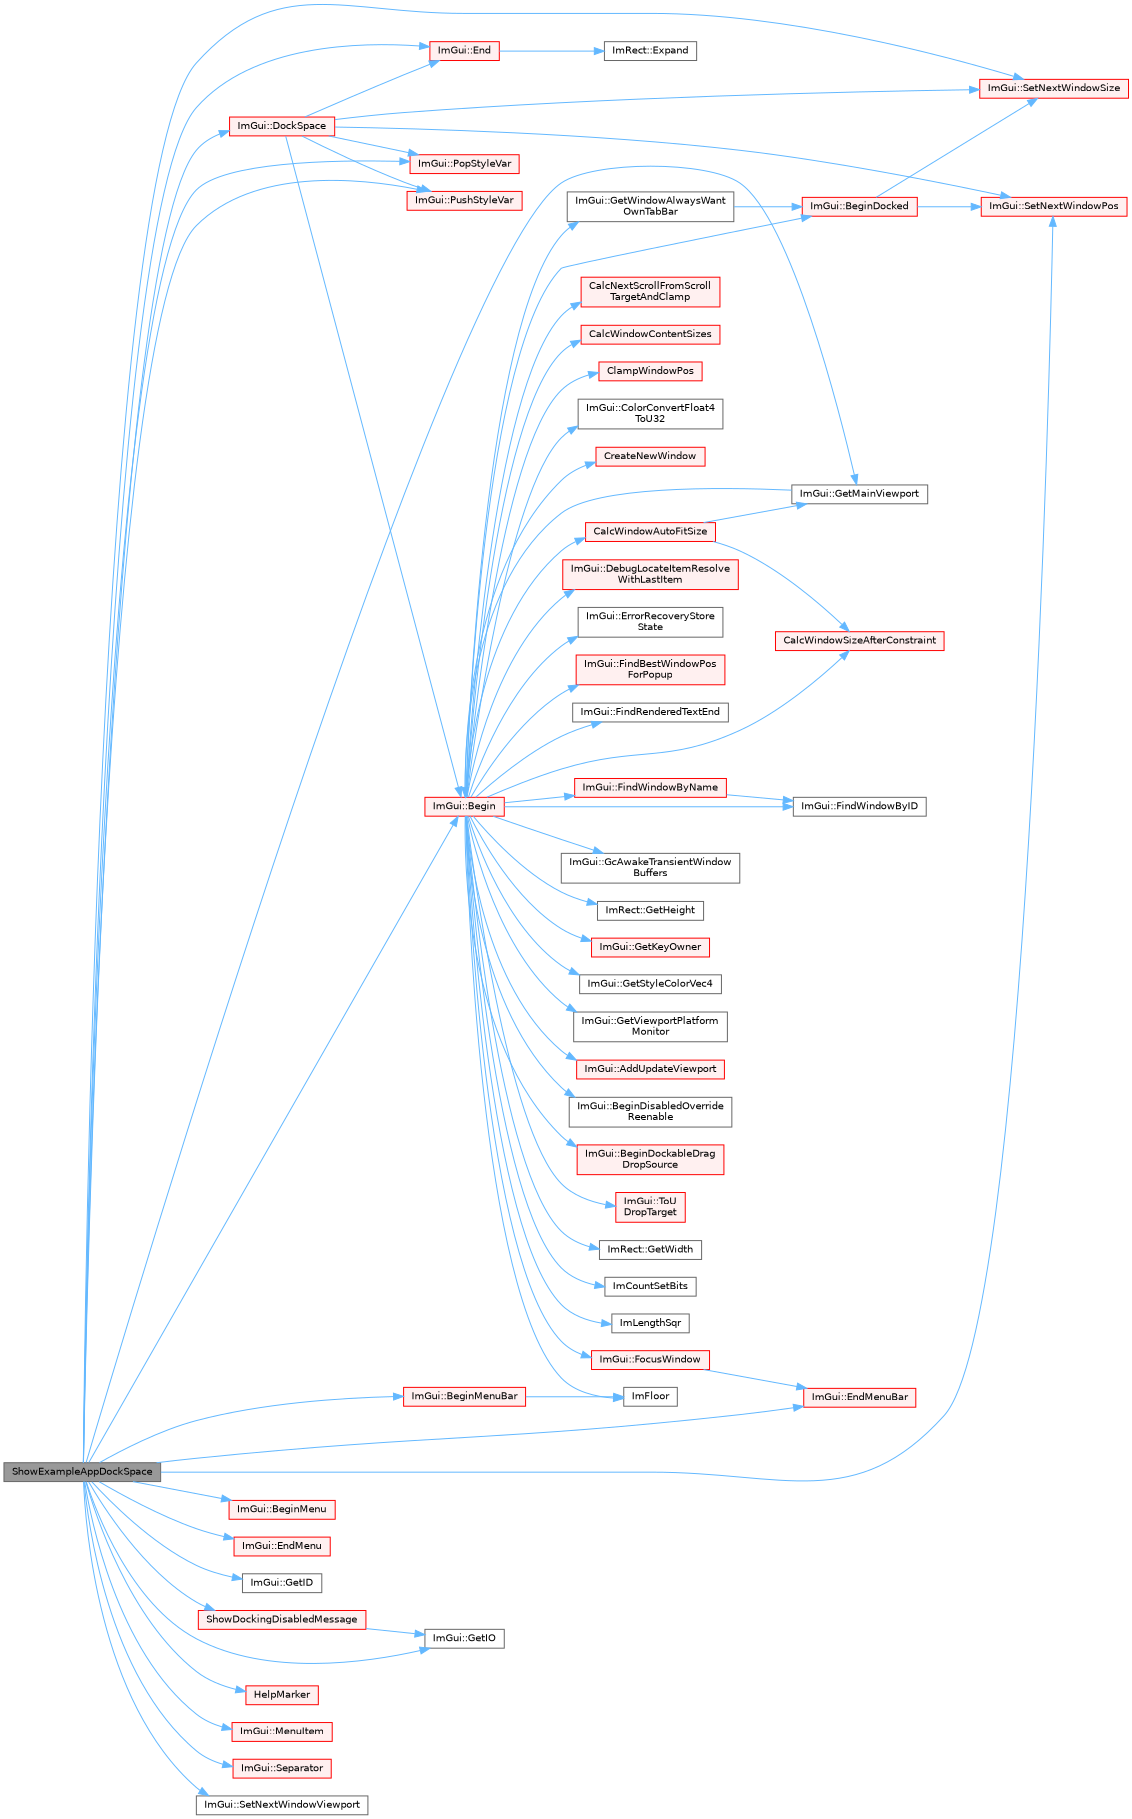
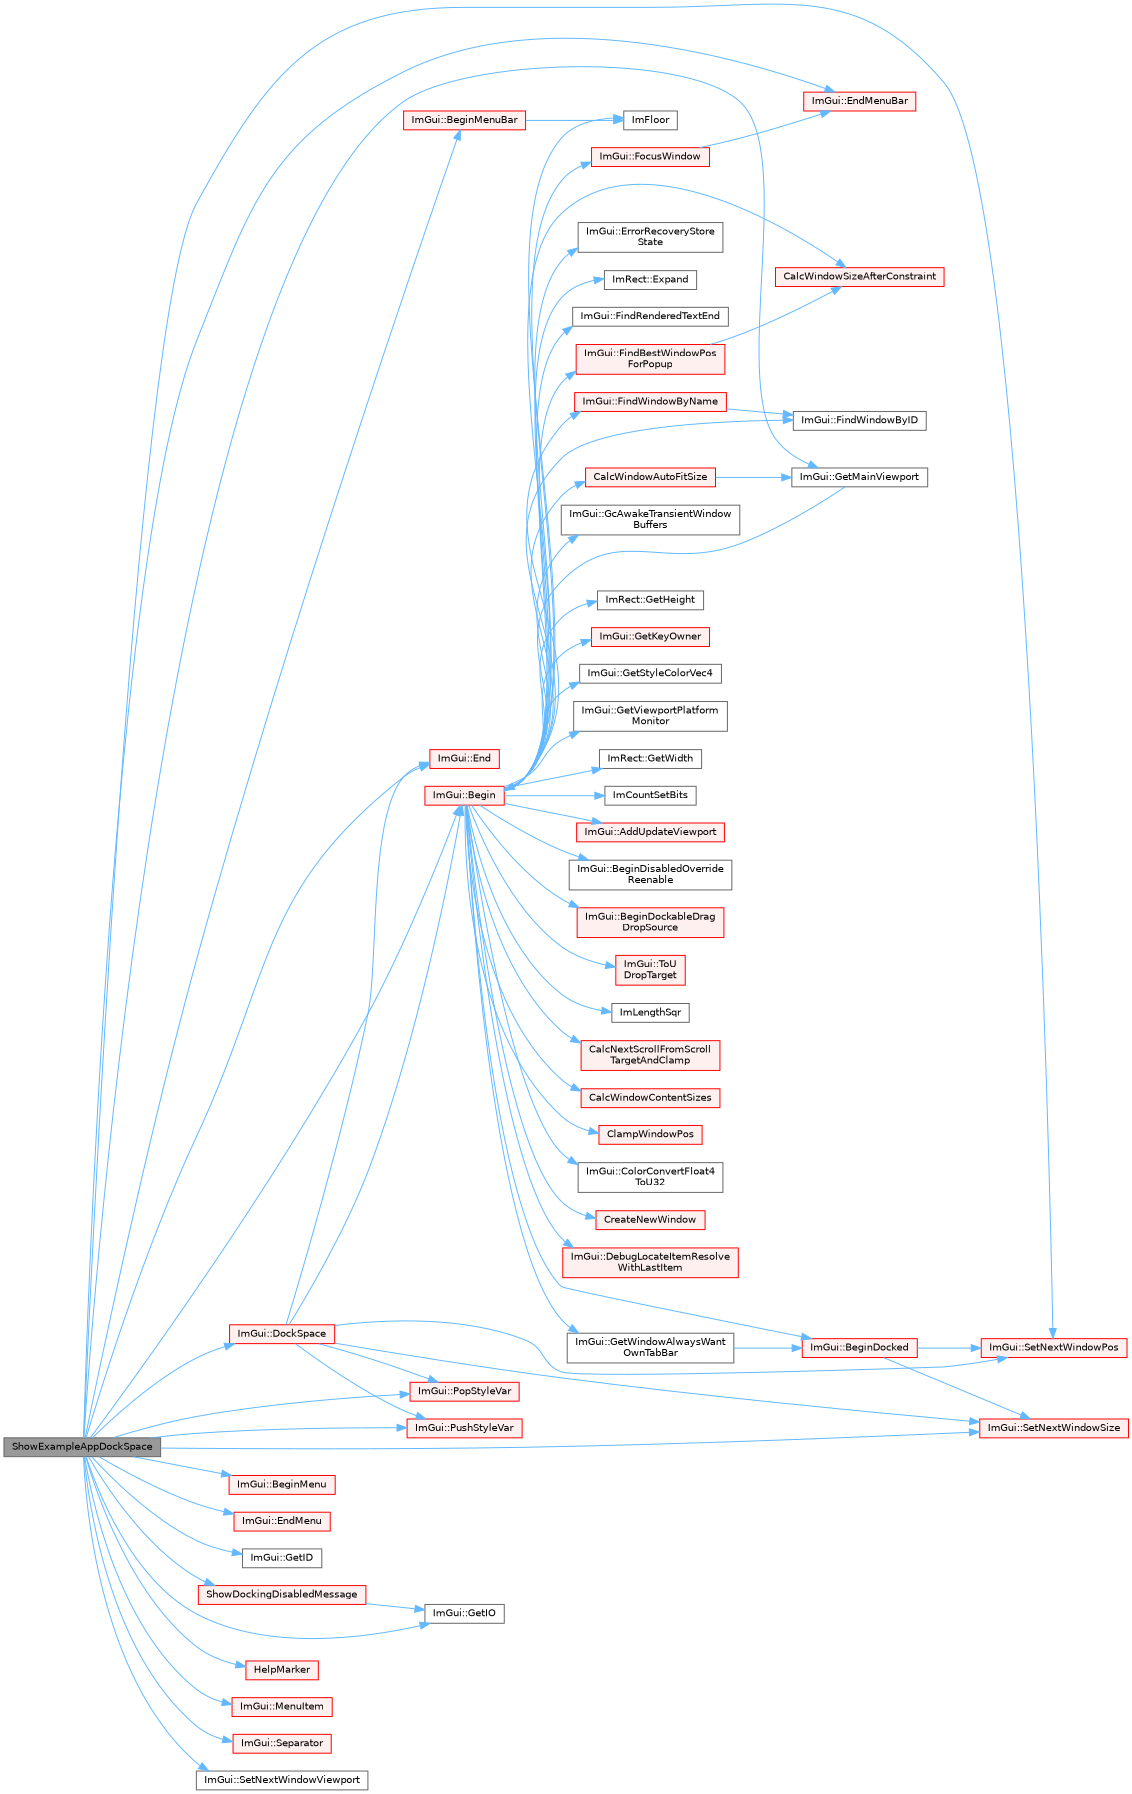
(547, 51) -> (541, 531)
(782, 575) -> (773, 321)
